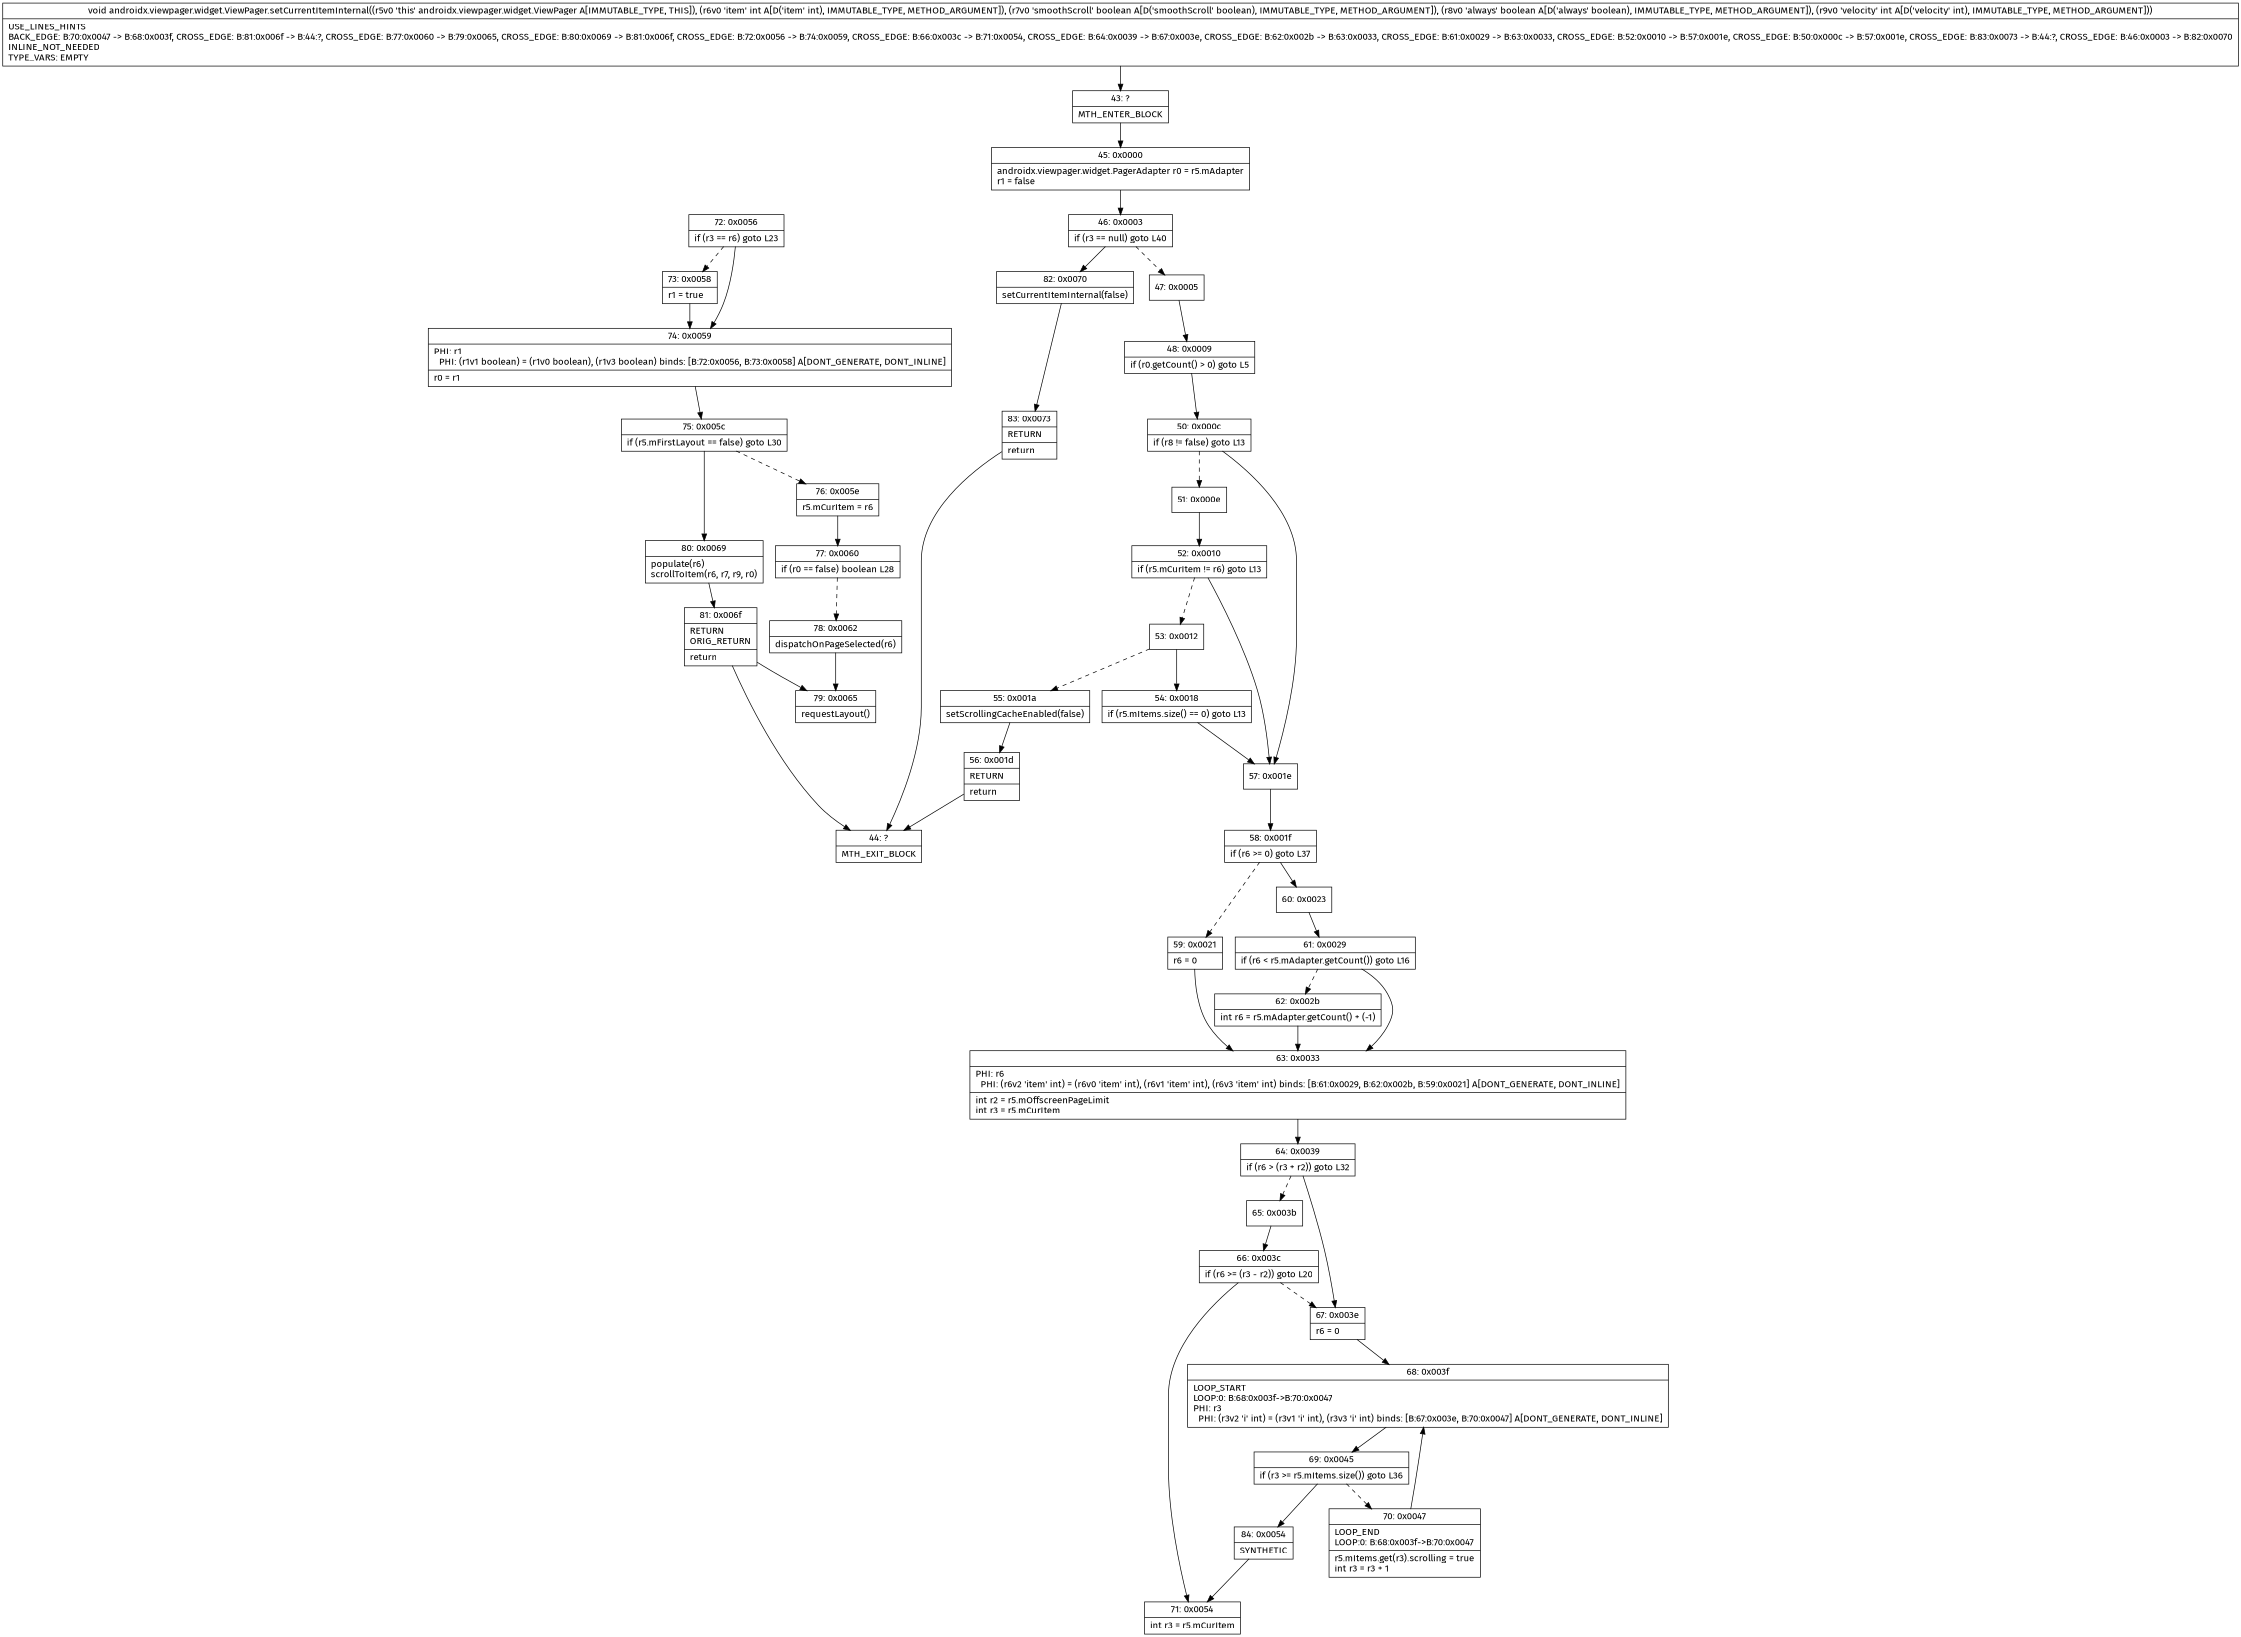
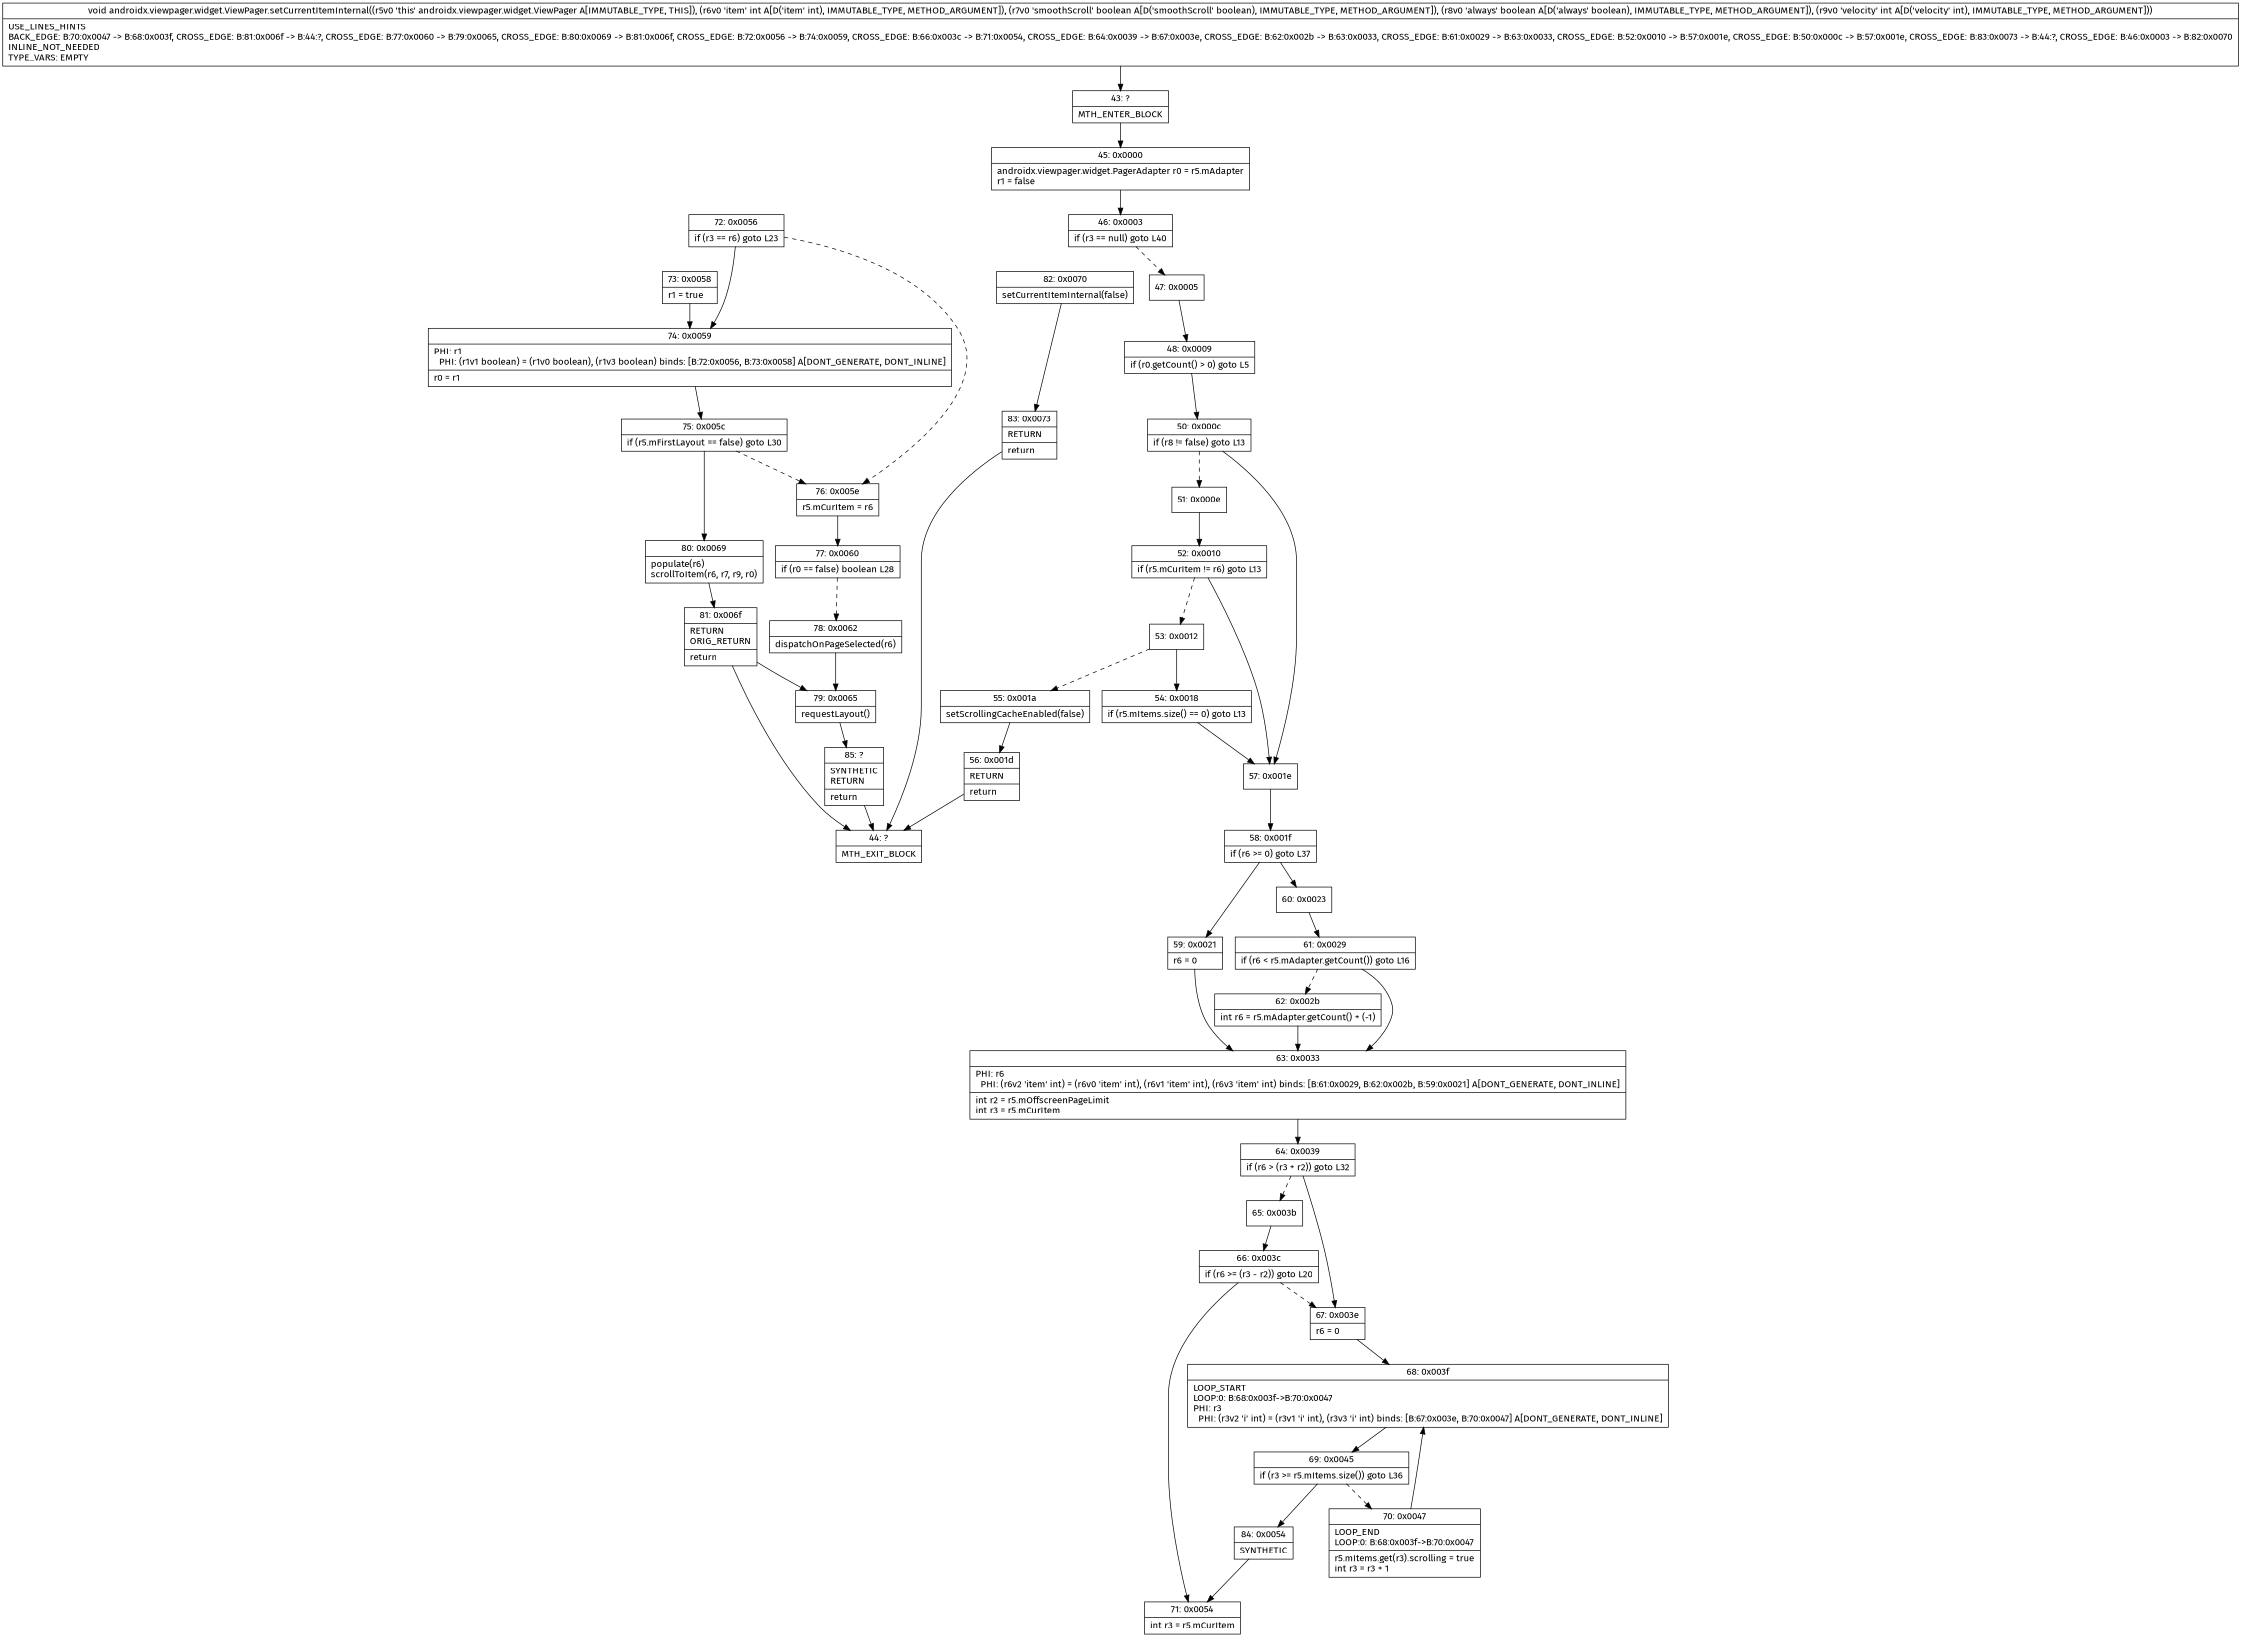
(715, 257) -> (955, 325)
(1095, 257) -> none
none -> (854, 776)
(1235, 897) -> (1235, 897)
